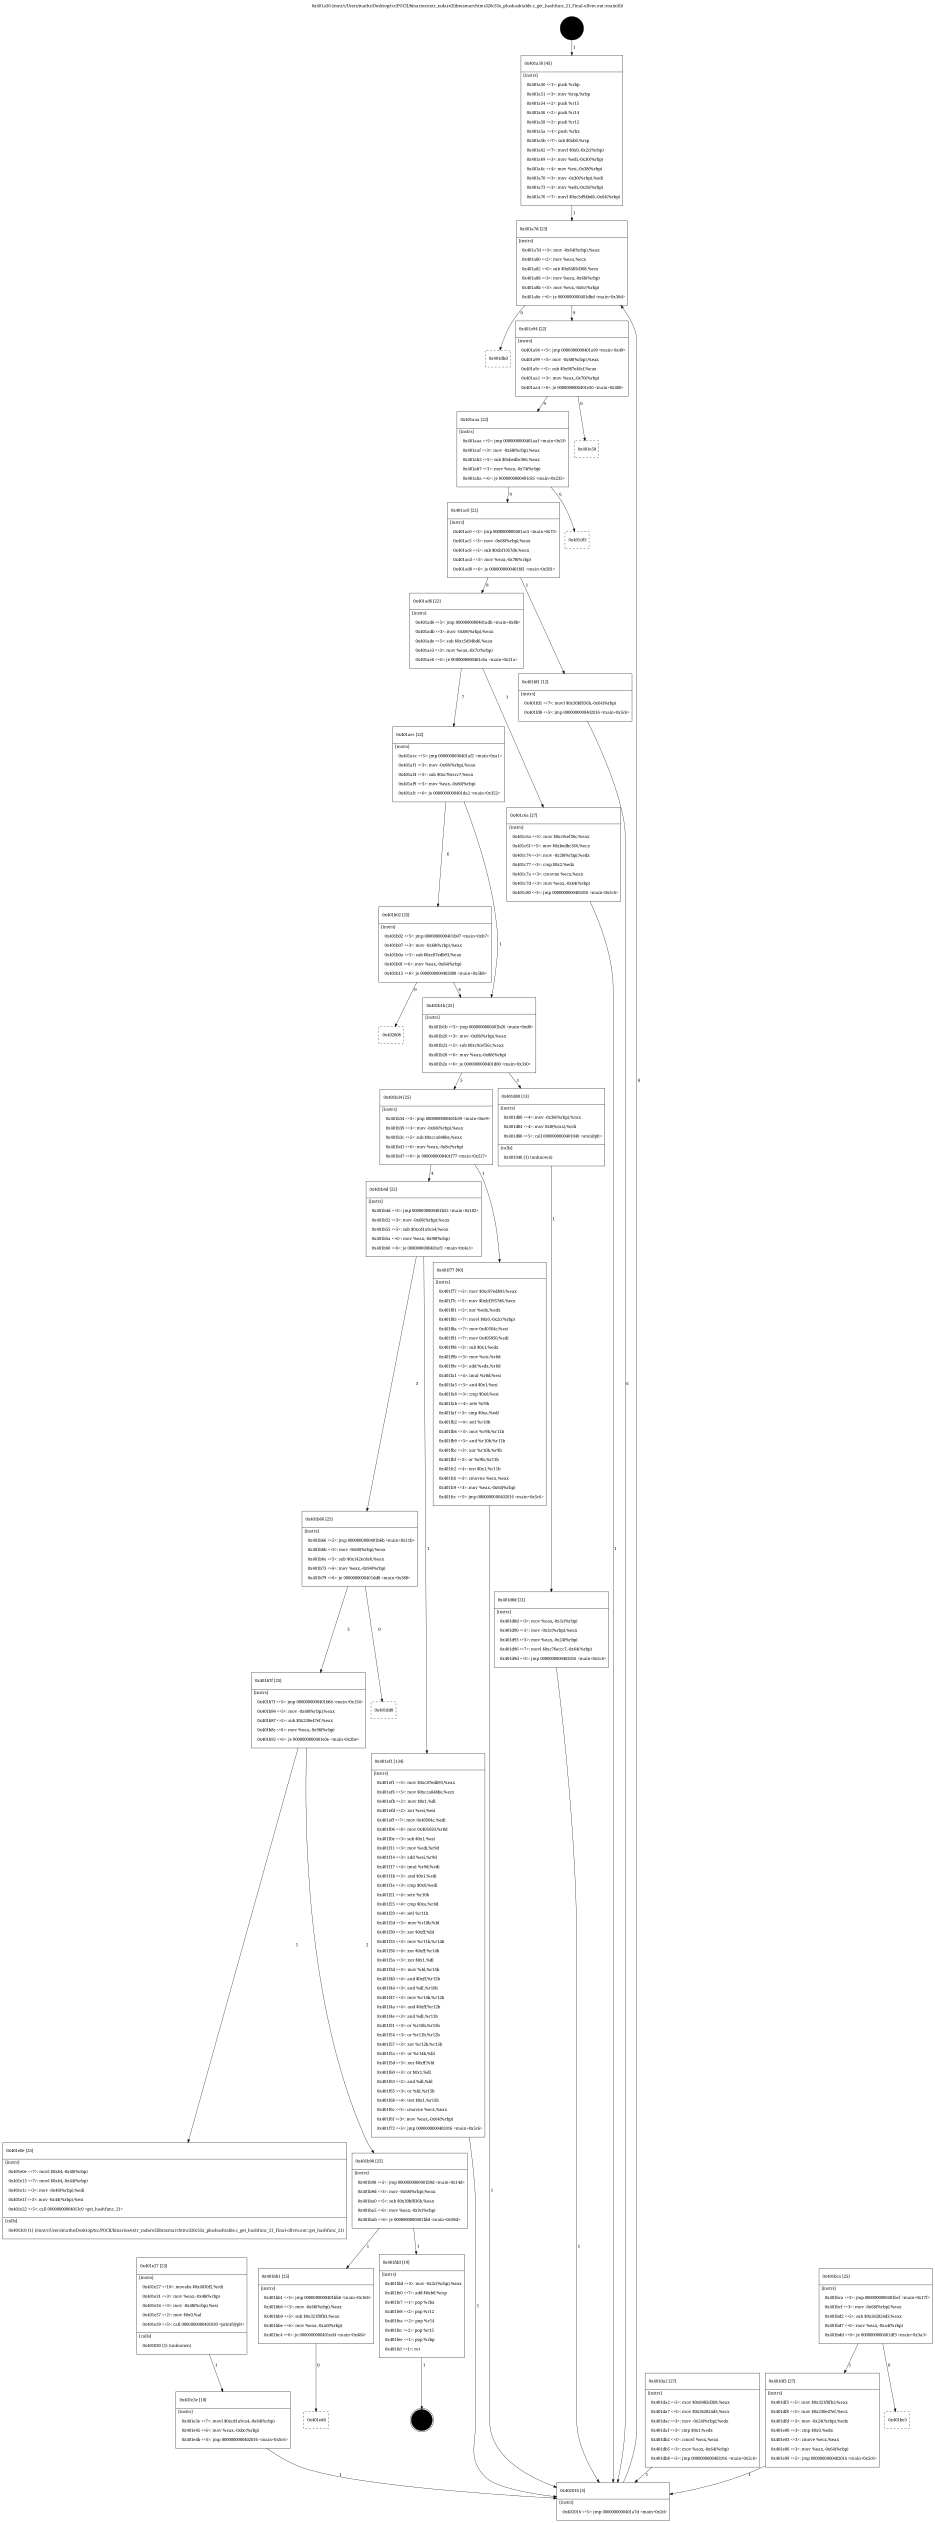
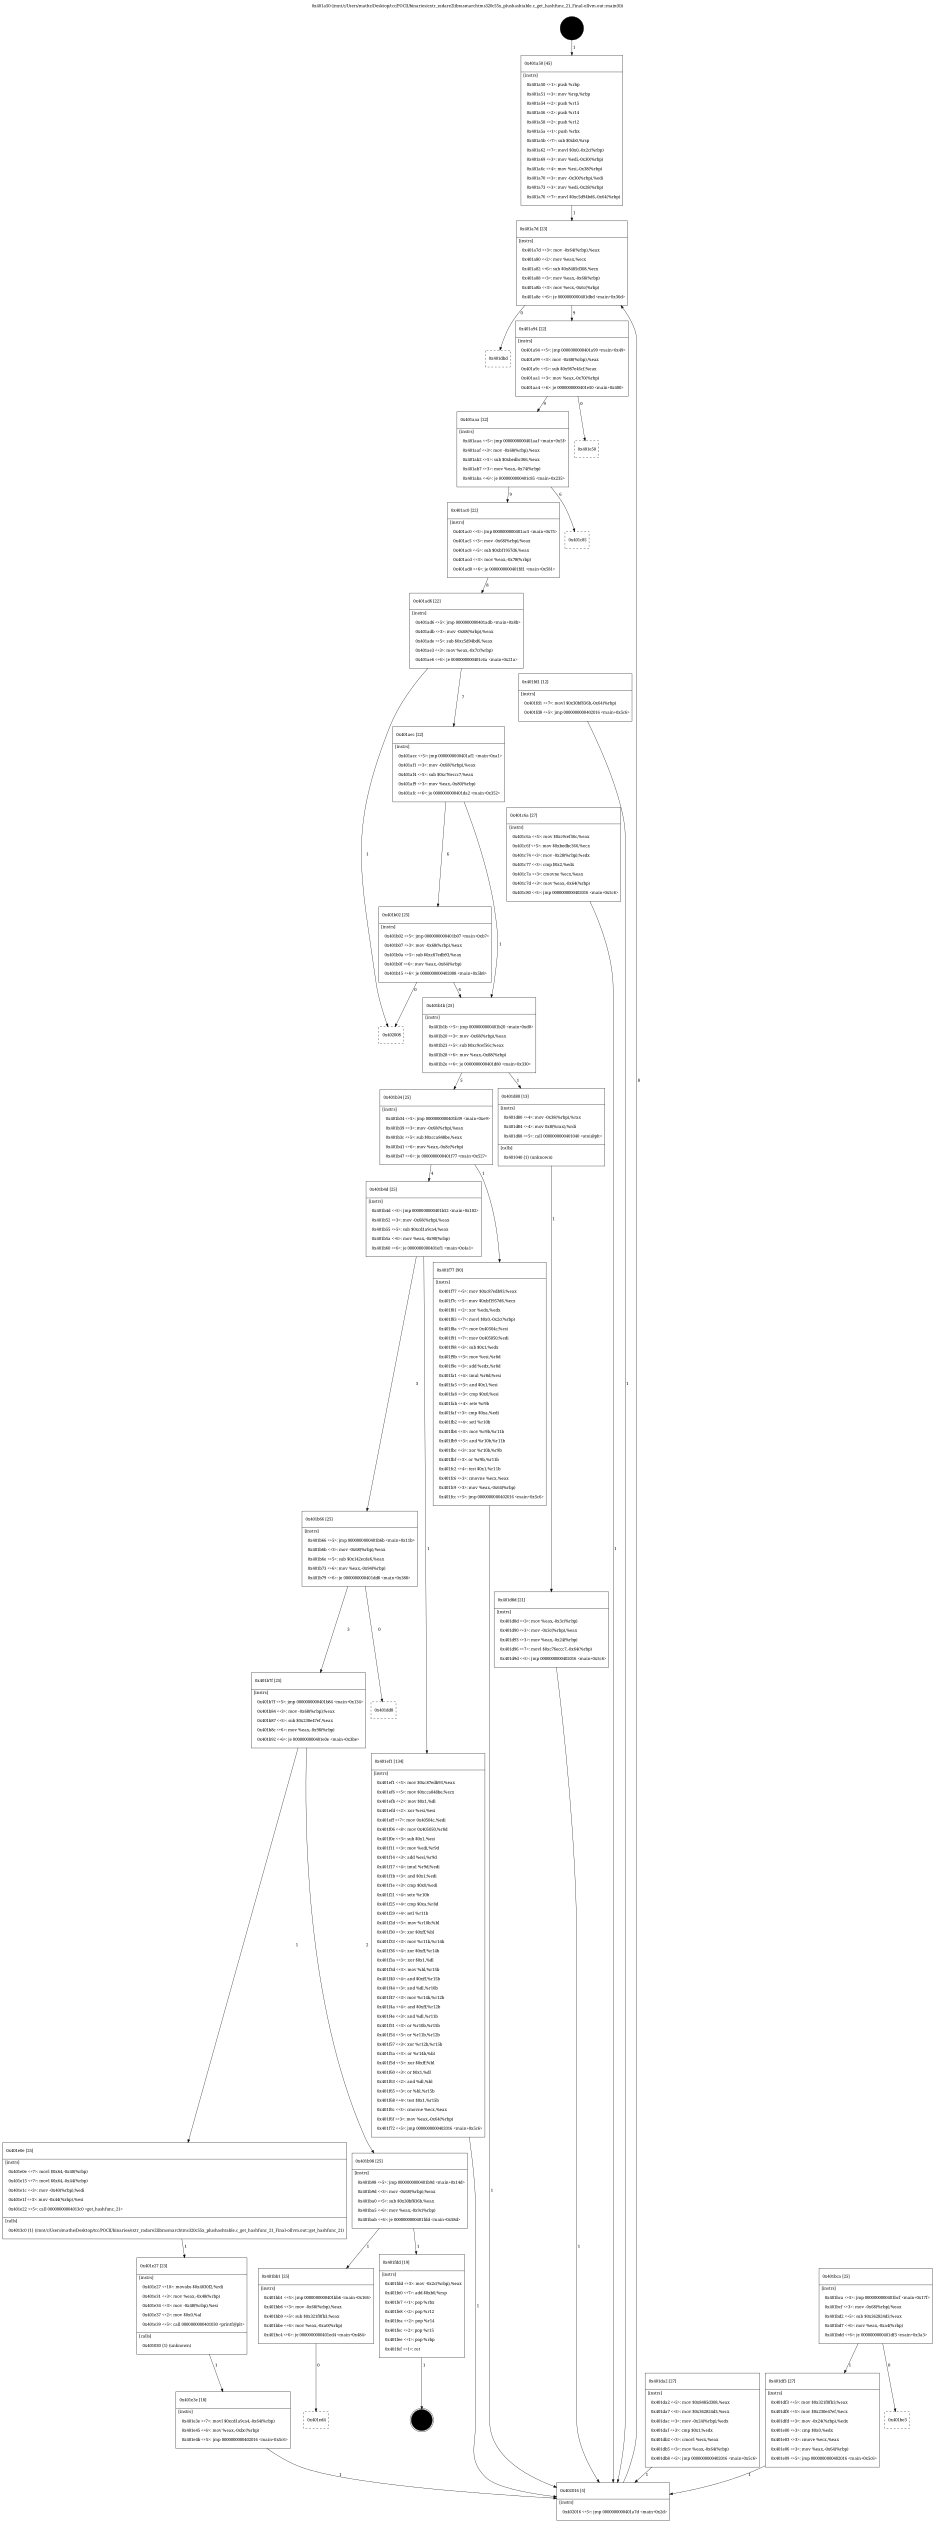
(542, 624) -> none
(512, 737) -> (362, 840)
(627, 1384) -> (627, 1384)
none -> (183, 2247)
